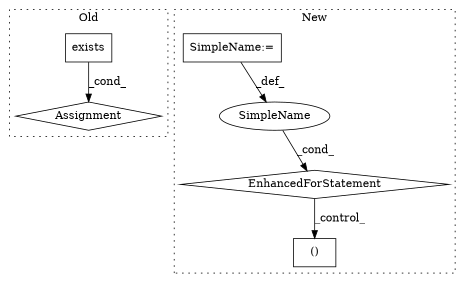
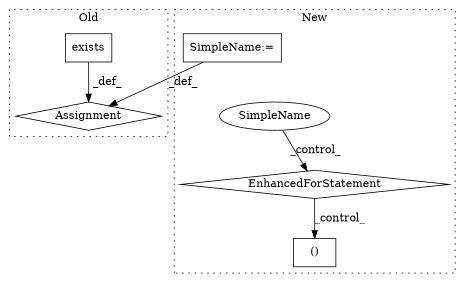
(251, 79) -> (160, 82)
(108, 82) -> (108, 82)
(315, 150) -> (315, 150)
